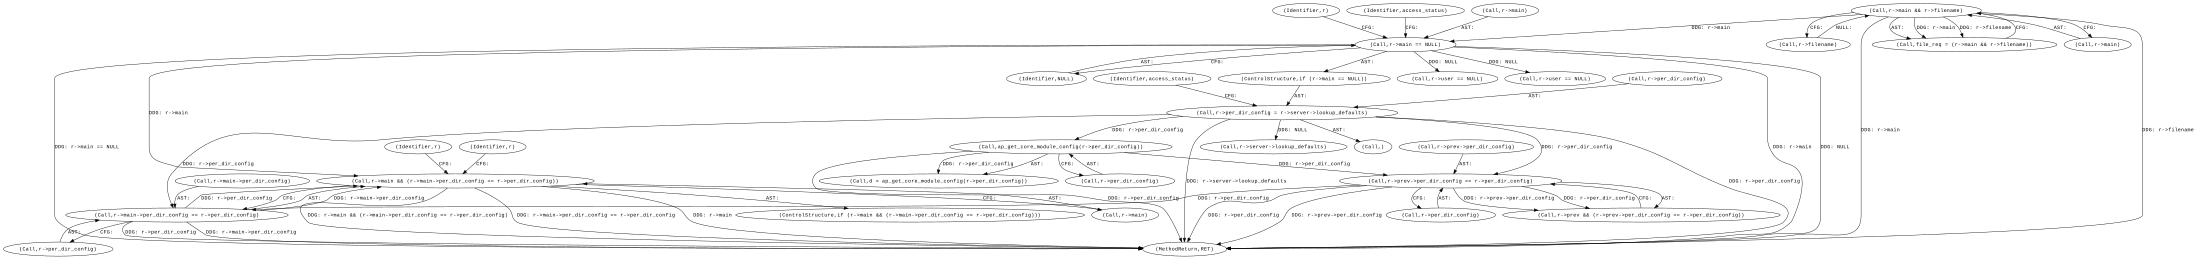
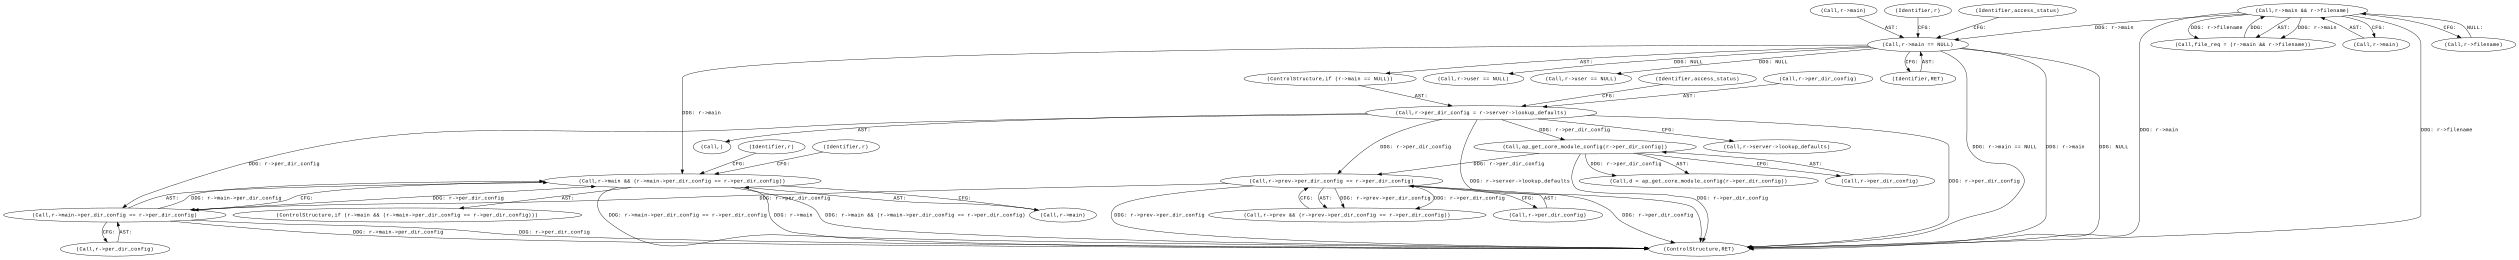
(2024, 28) -> (2259, 28)
(1046, 79) -> (1918, 79)
(1293, 130) -> (1670, 130)
(1466, 147) -> none
(242, 181) -> none
(1185, 249) -> (1699, 249)
